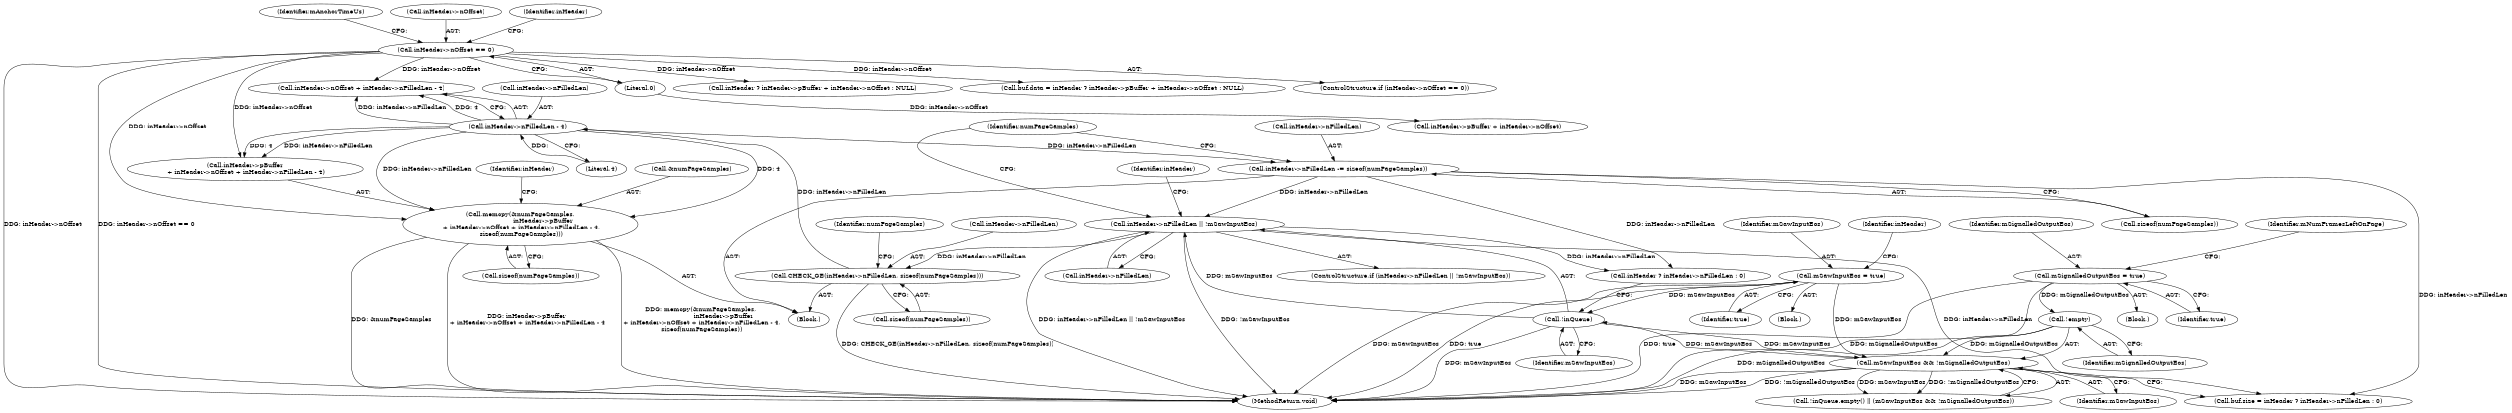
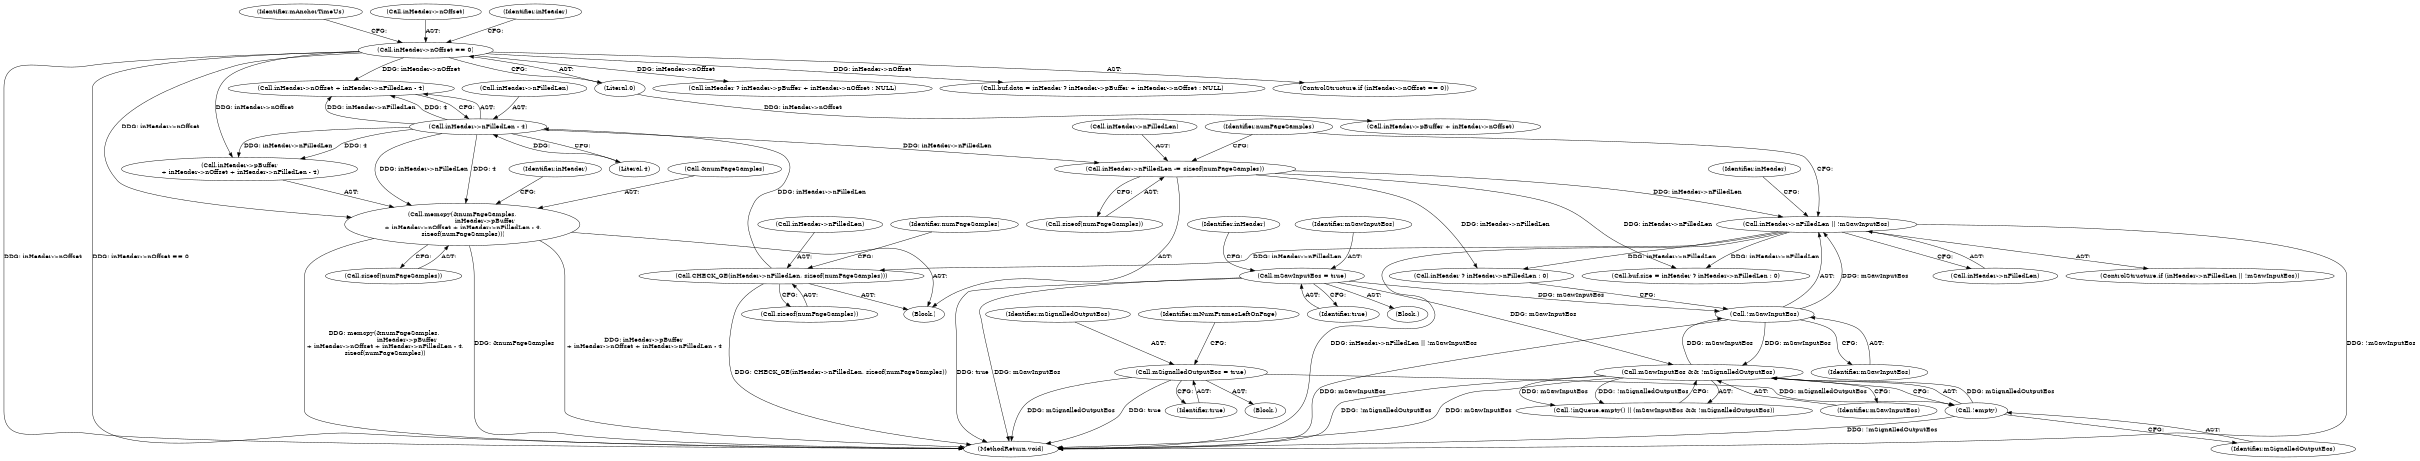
(1569, 320) -> (1765, 314)
(1781, 363) -> (1892, 430)
(2139, 382) -> (1870, 386)
